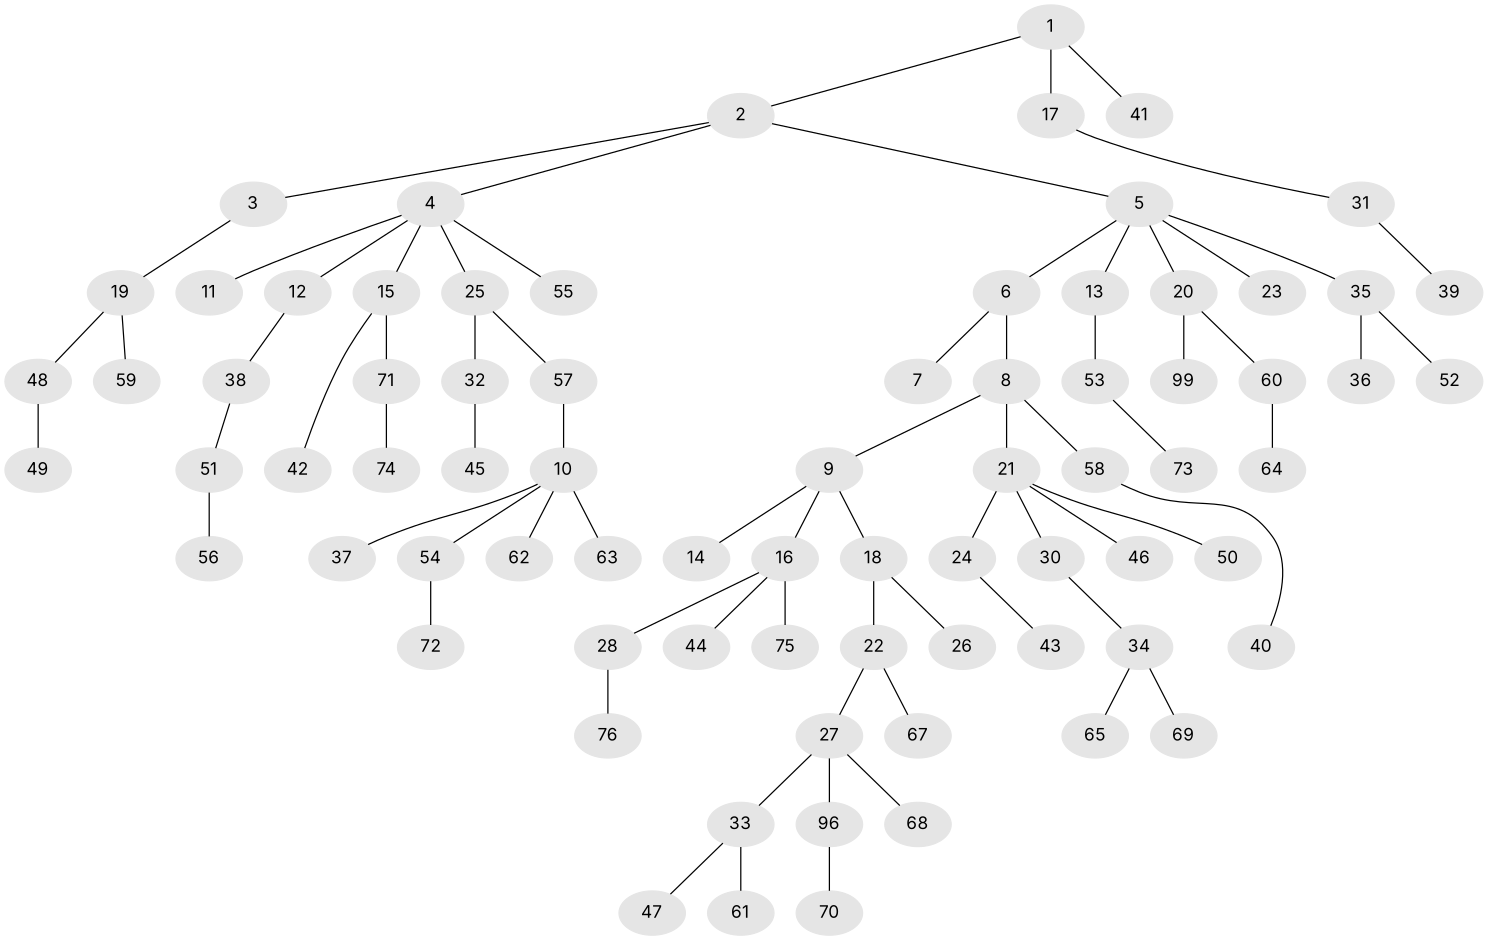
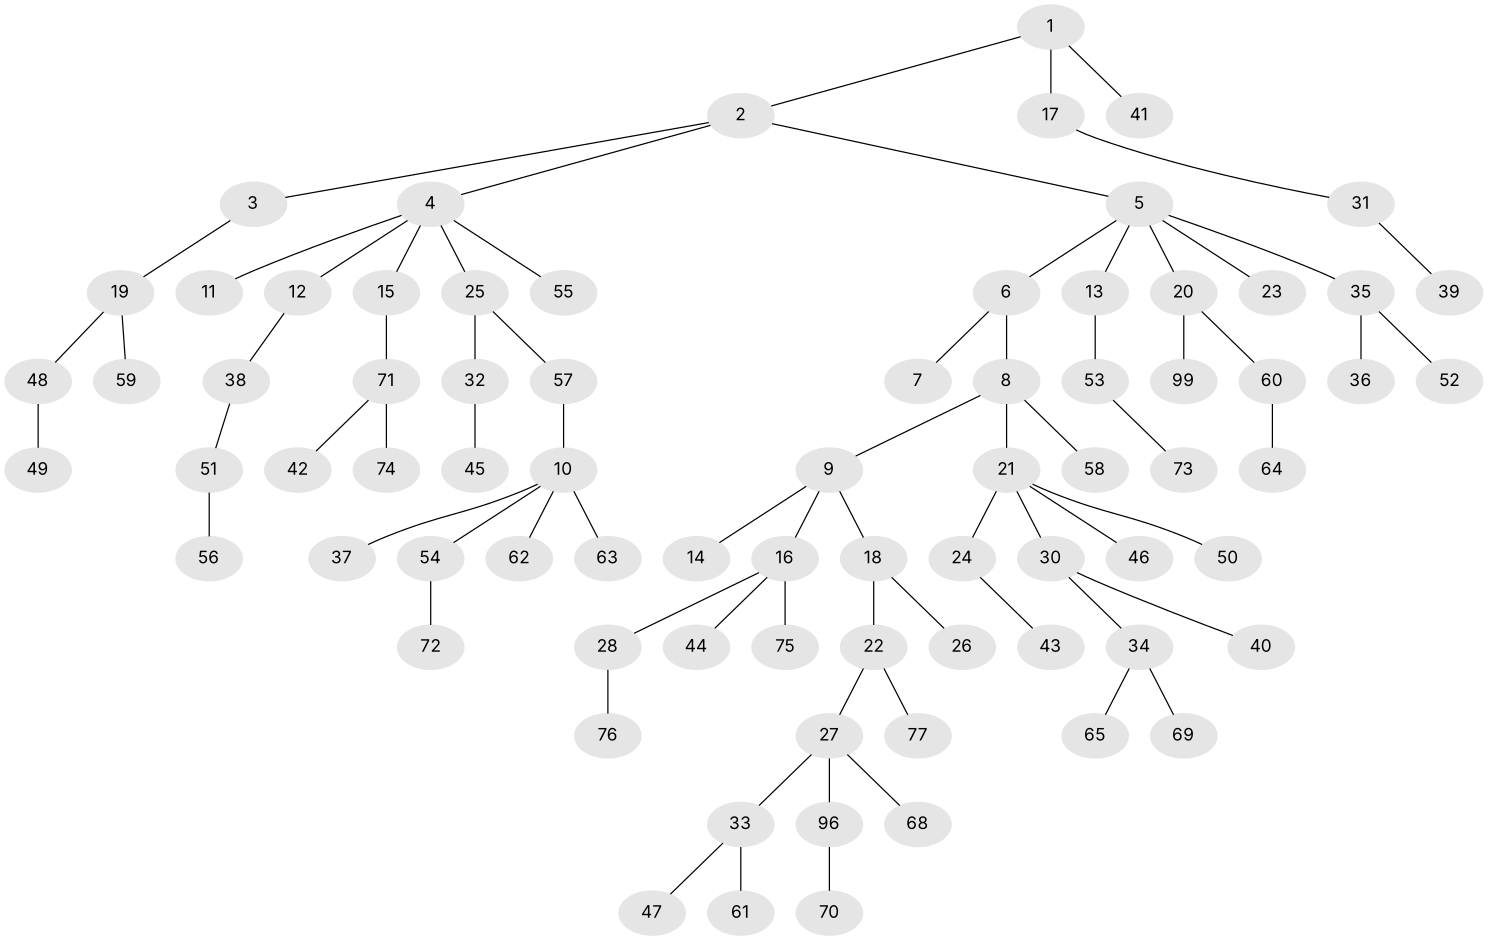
(333, 378) -> (342, 426)
(1246, 513) -> (1154, 605)
(918, 736) -> (918, 736)
